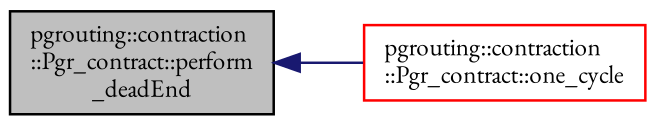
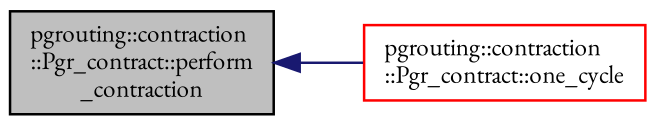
(142, 63) -> (142, 63)
